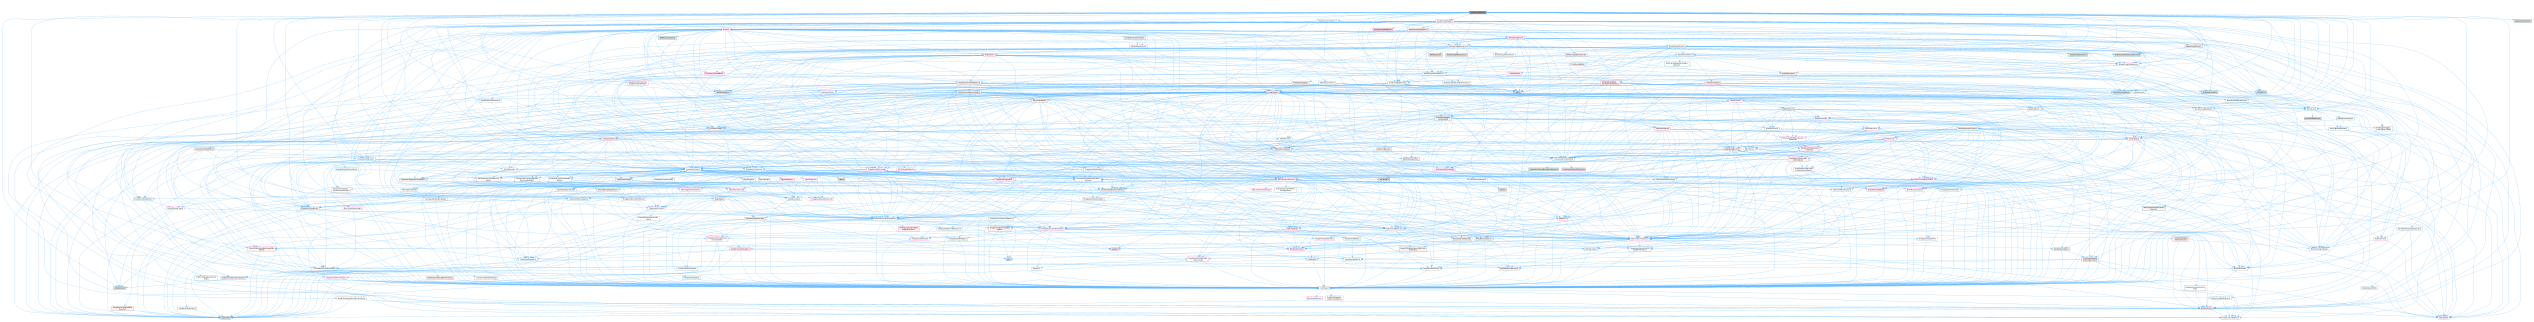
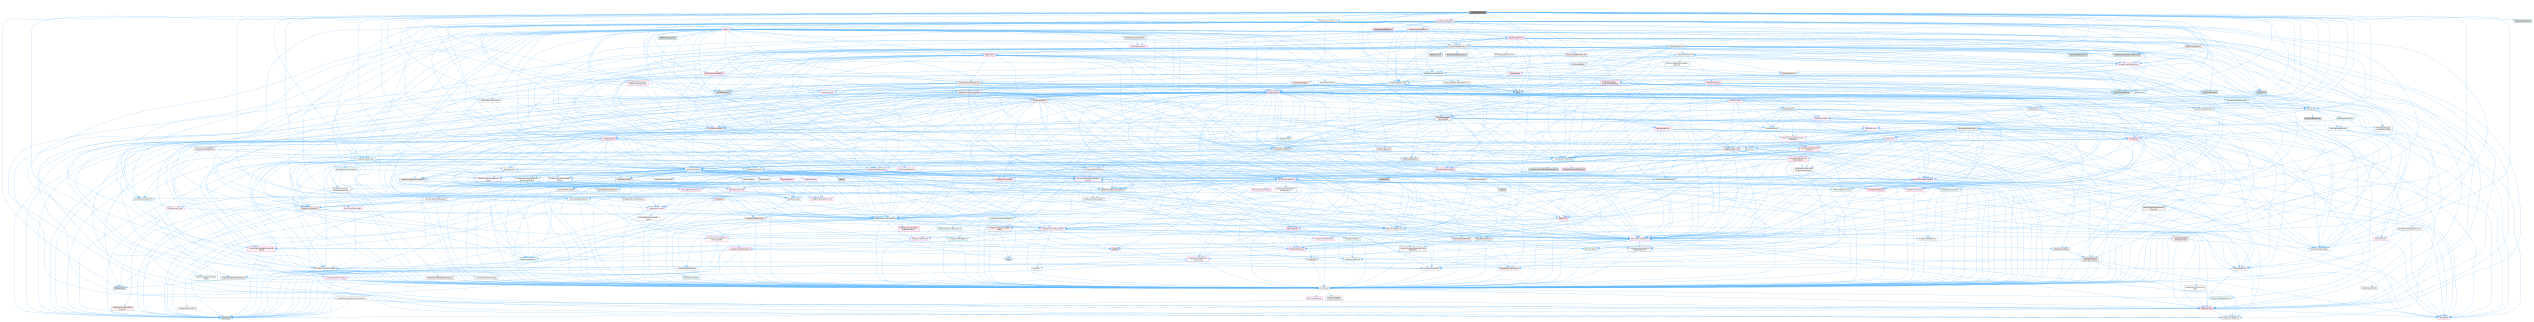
(436, 146) -> (795, 163)
(409, 190) -> none
